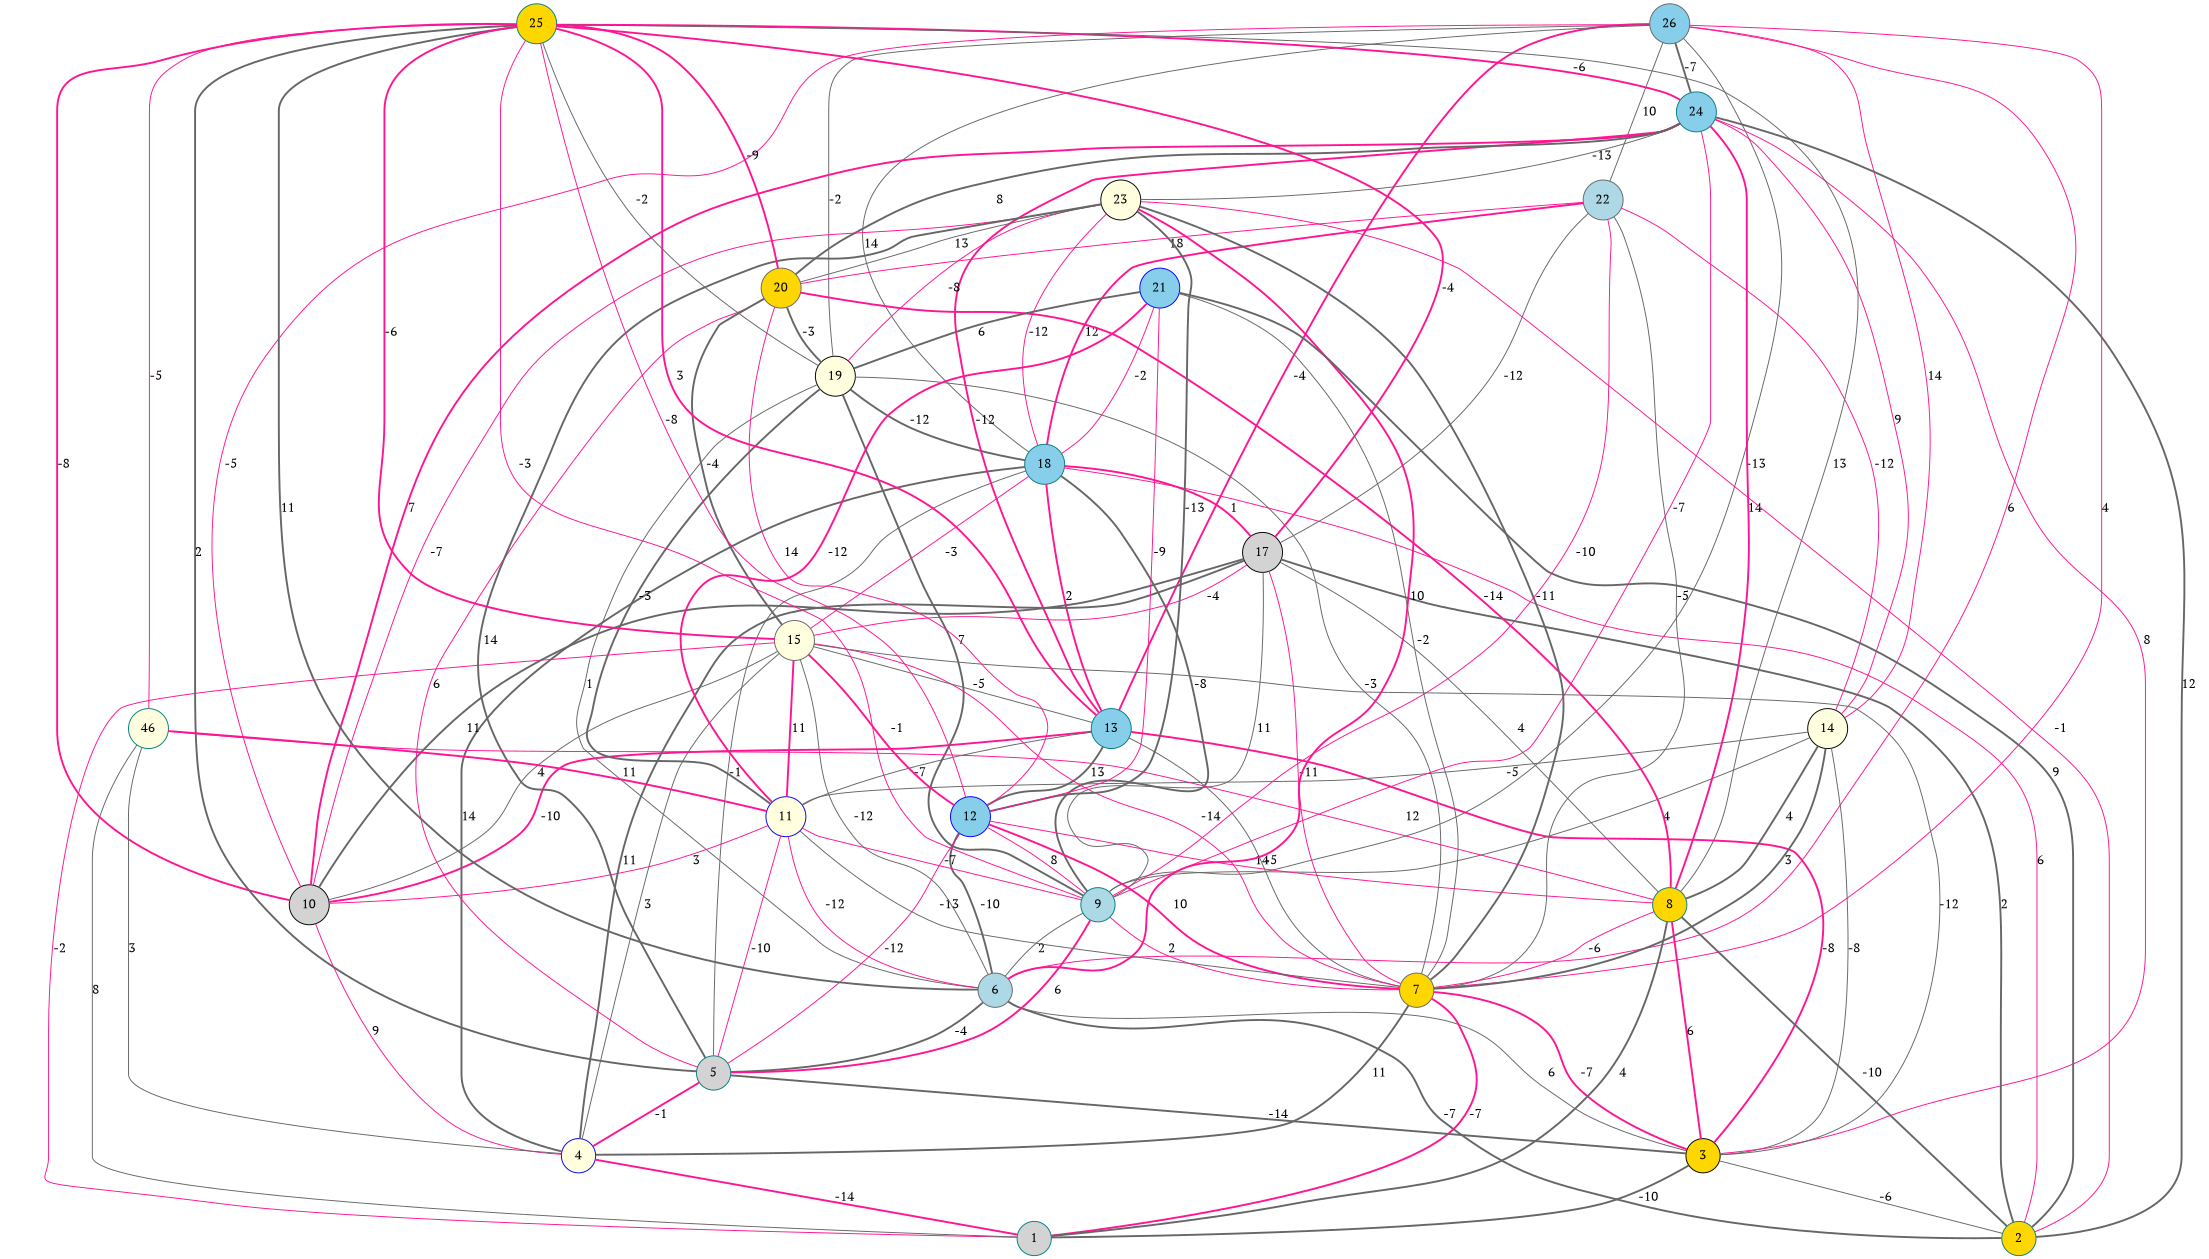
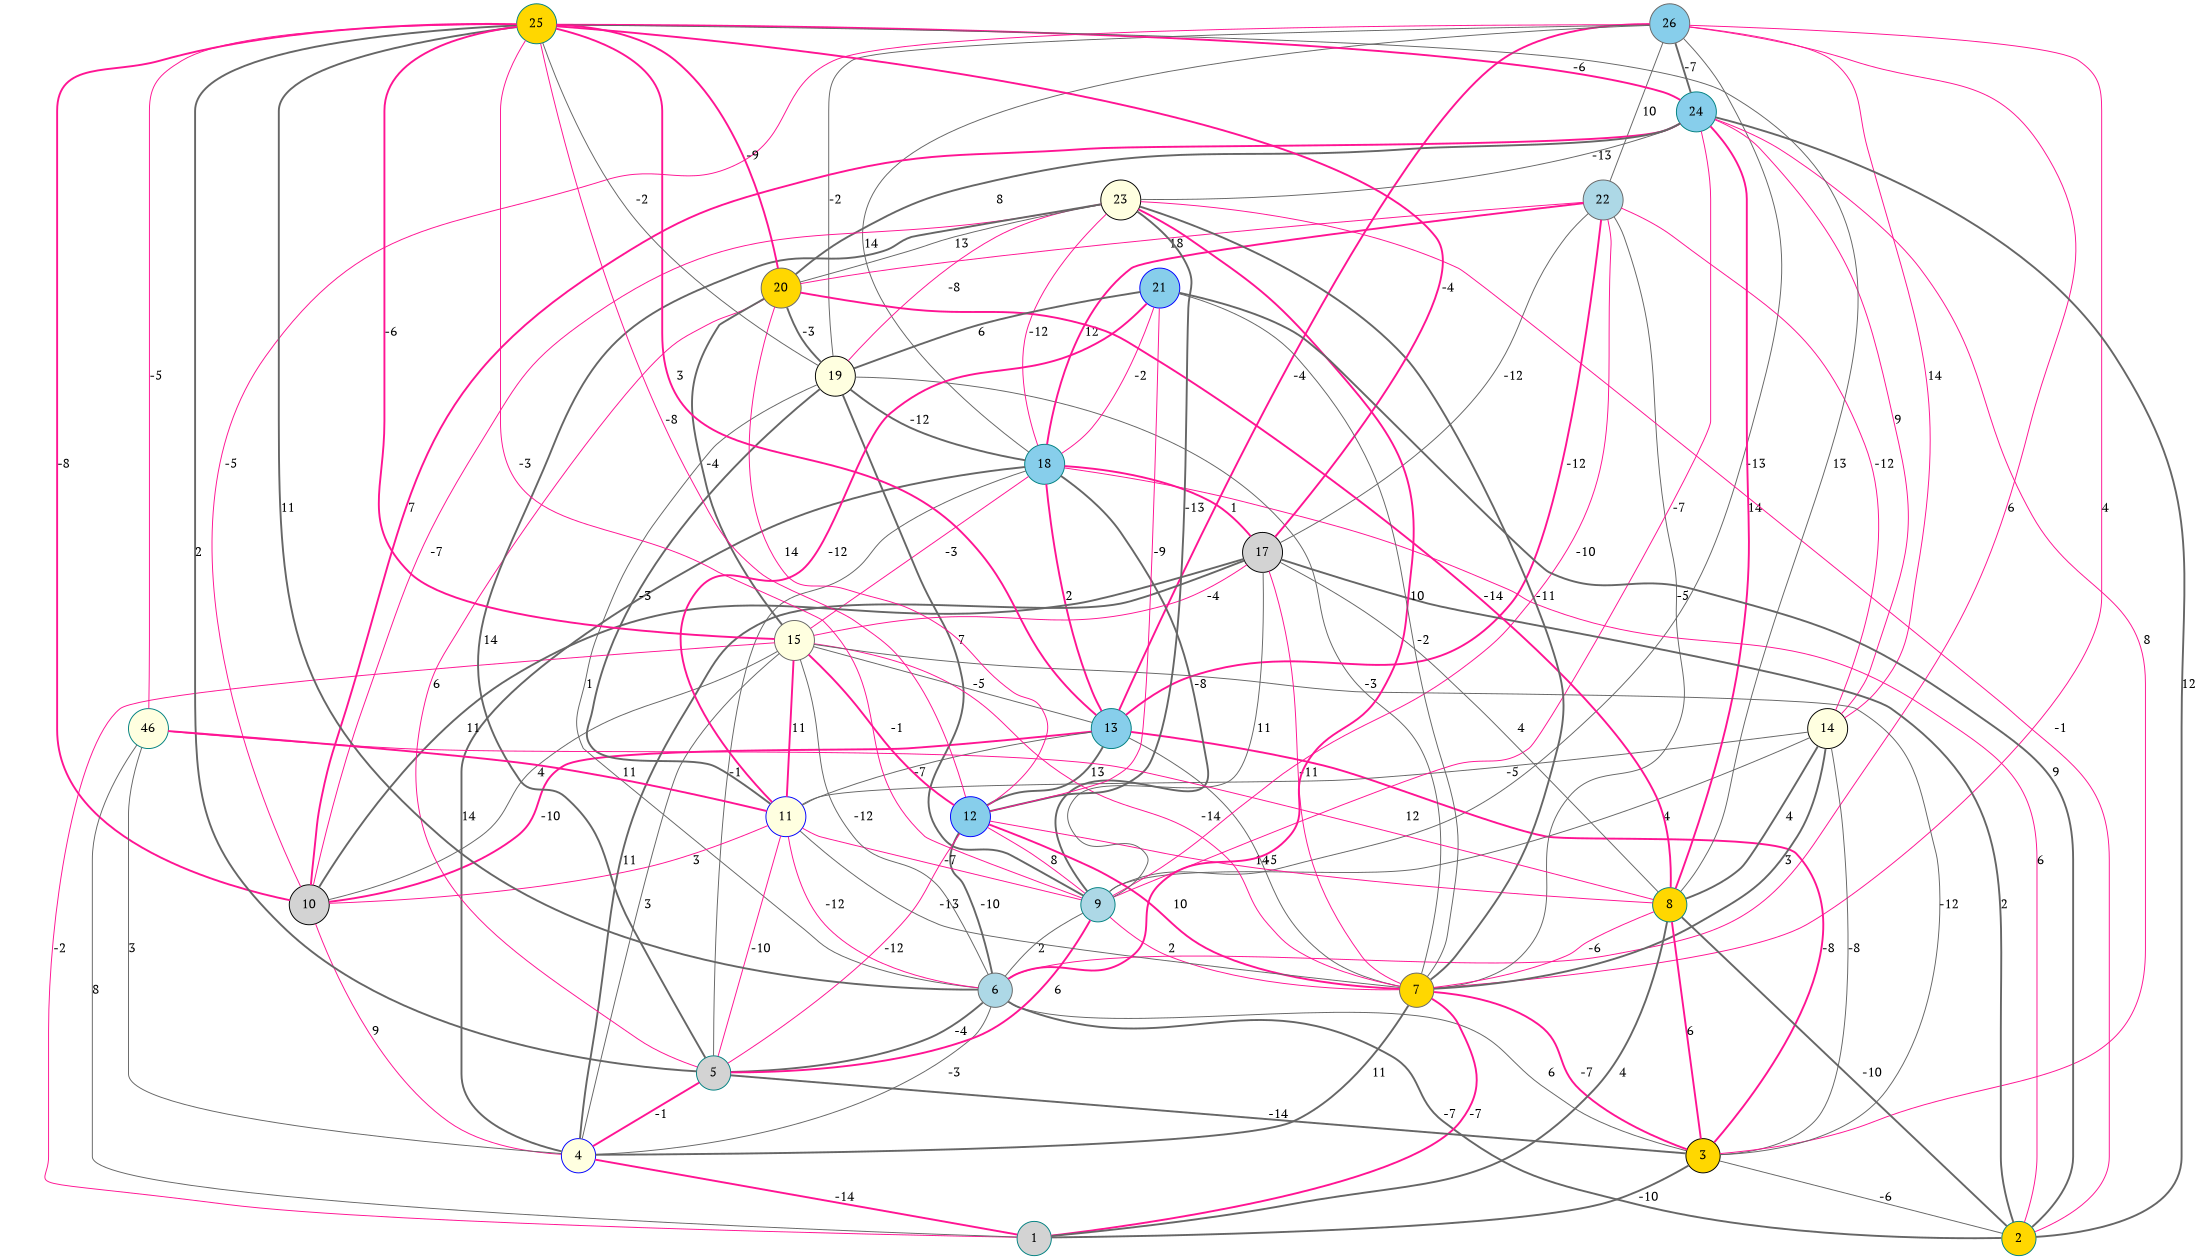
(1074, 189) -> (1504, 610)
none -> (811, 1120)
